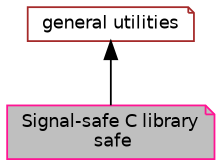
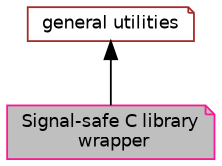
(111, 132) -> (111, 132)
